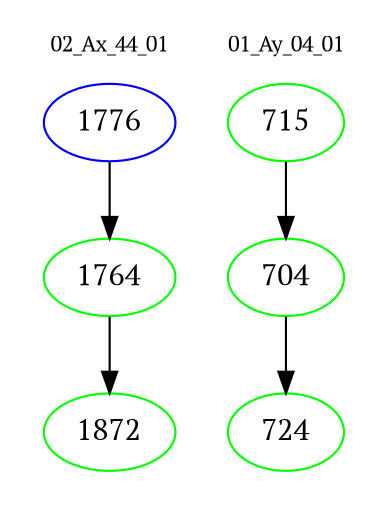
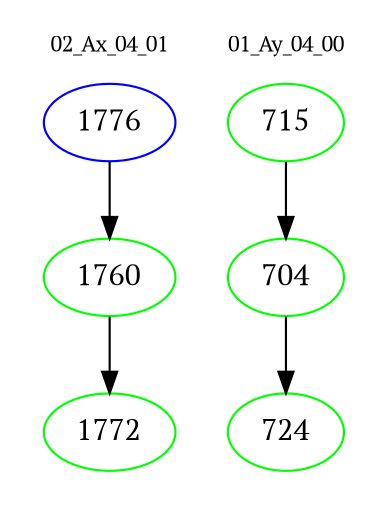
(110, 46) -> (110, 46)
(287, 46) -> (287, 46)
(110, 277) -> (110, 277)
(110, 432) -> (110, 432)
